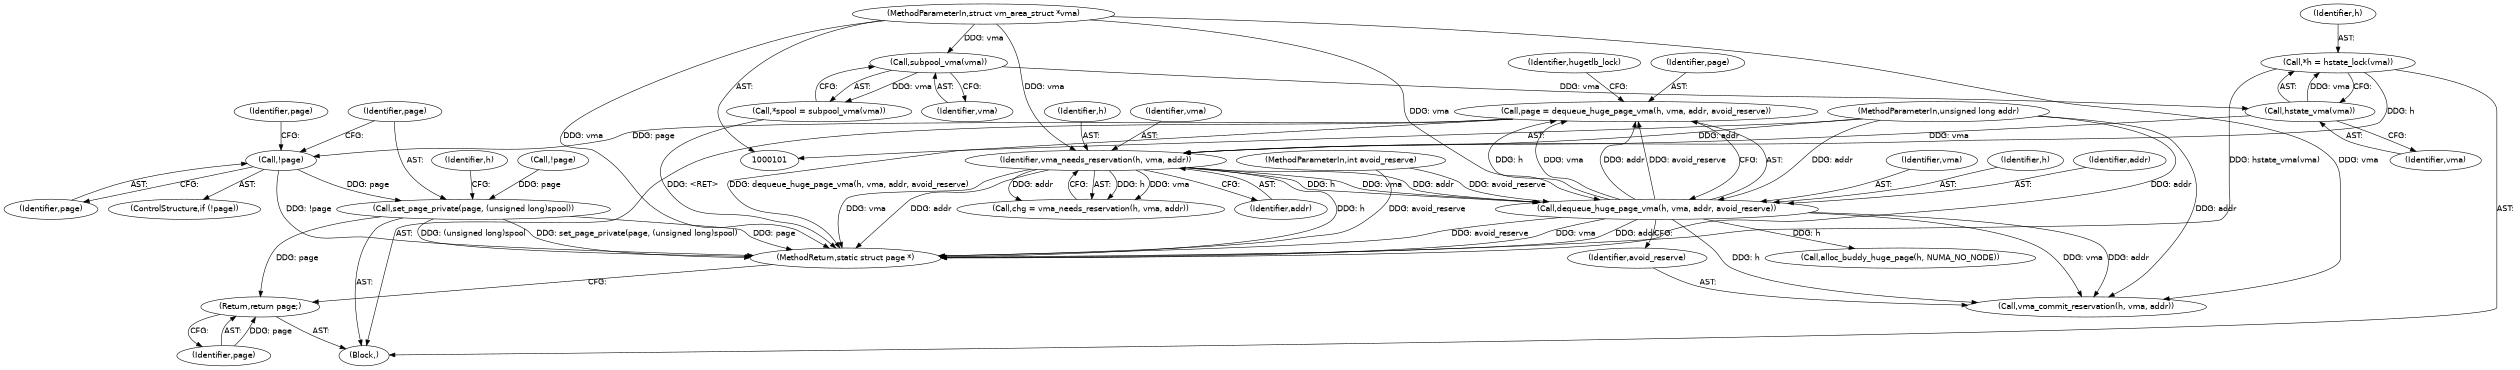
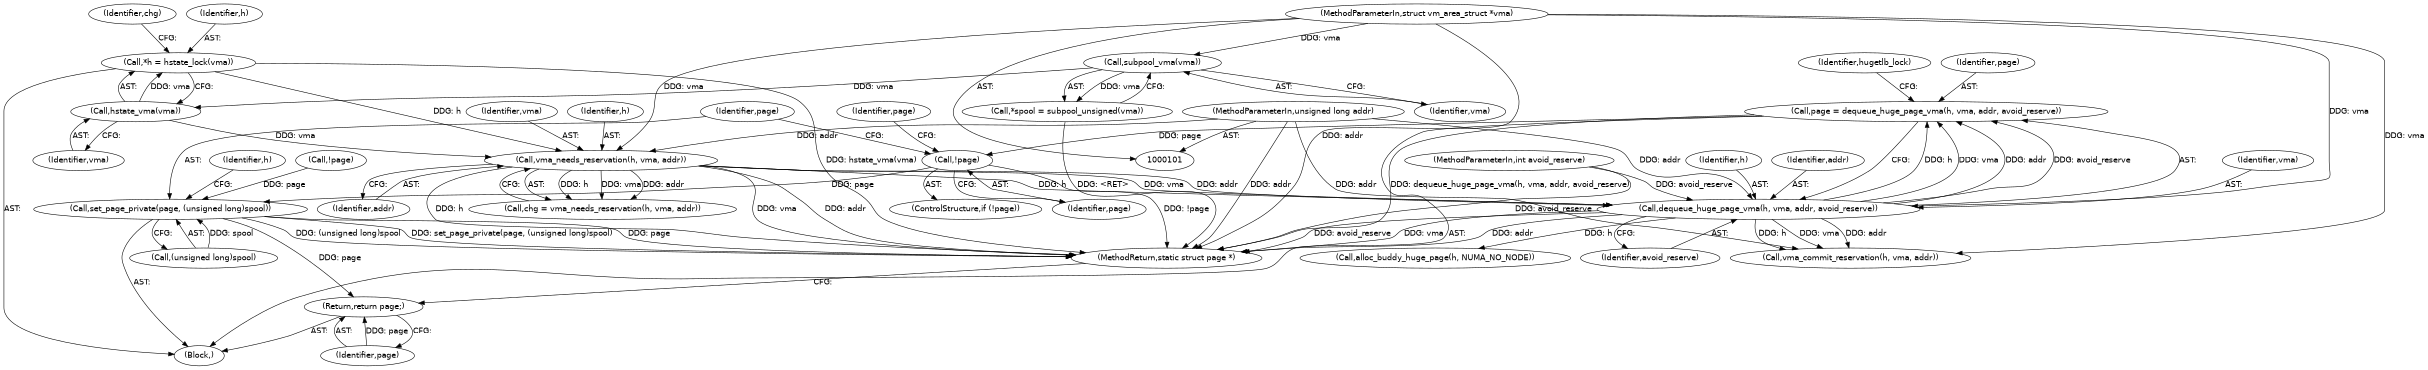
none -> (132, 14)
(819, 112) -> (1067, 112)
(583, 136) -> (1342, 136)
(1096, 160) -> (601, 160)
none -> (204, 258)
(1805, 299) -> (1697, 237)
